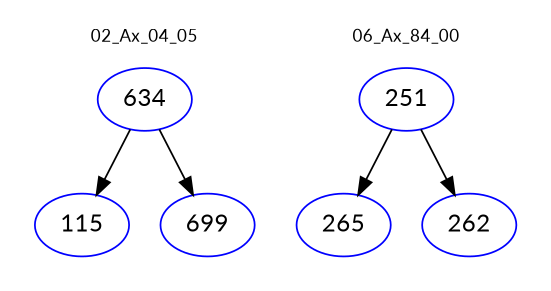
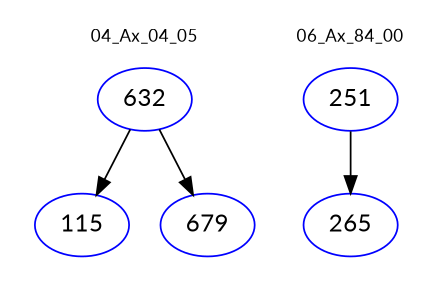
(145, 38) -> (145, 38)
(145, 99) -> (145, 99)
(208, 225) -> (208, 225)
(469, 225) -> none
